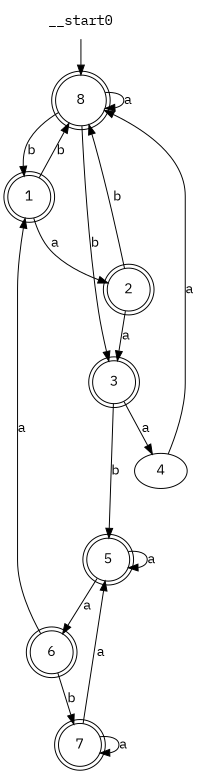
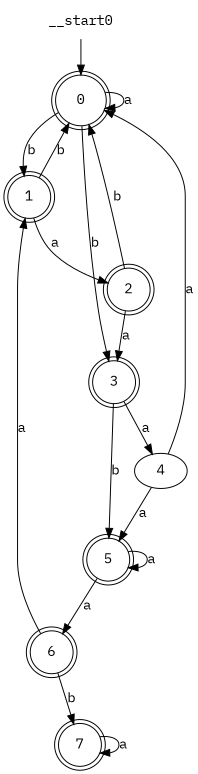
(81, 100) -> (81, 100)
(93, 657) -> (138, 510)
